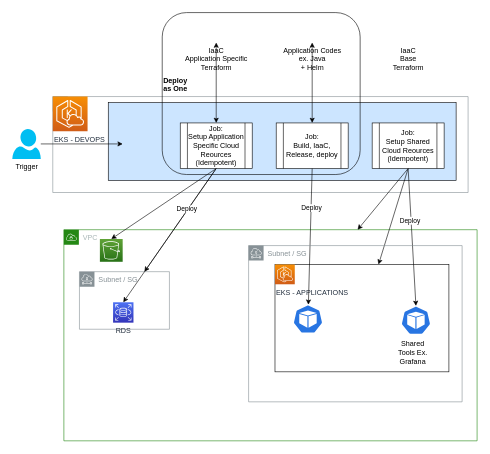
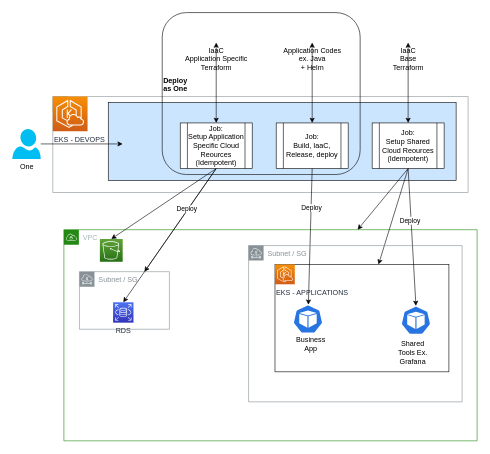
none -> (408, 118)
(27, 167) -> (27, 167)
none -> (311, 344)
